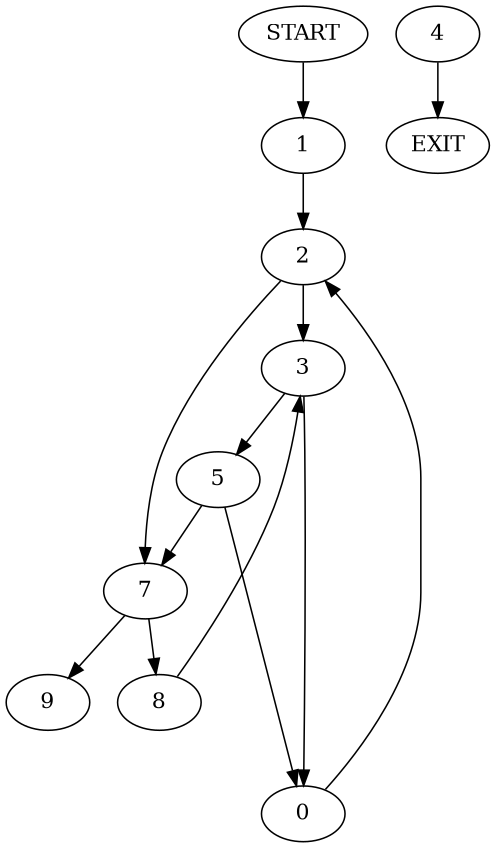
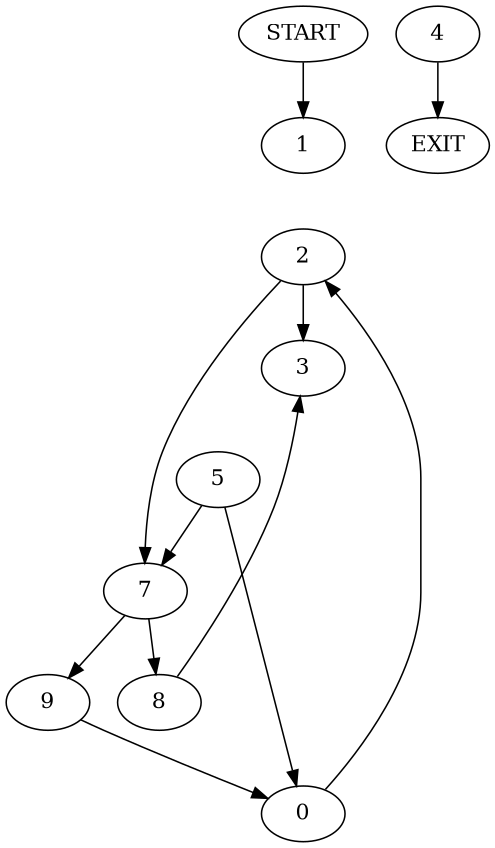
(303, 194) -> none
(266, 418) -> none
(305, 583) -> (167, 757)
